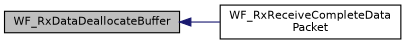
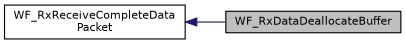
(205, 22) -> (211, 22)
